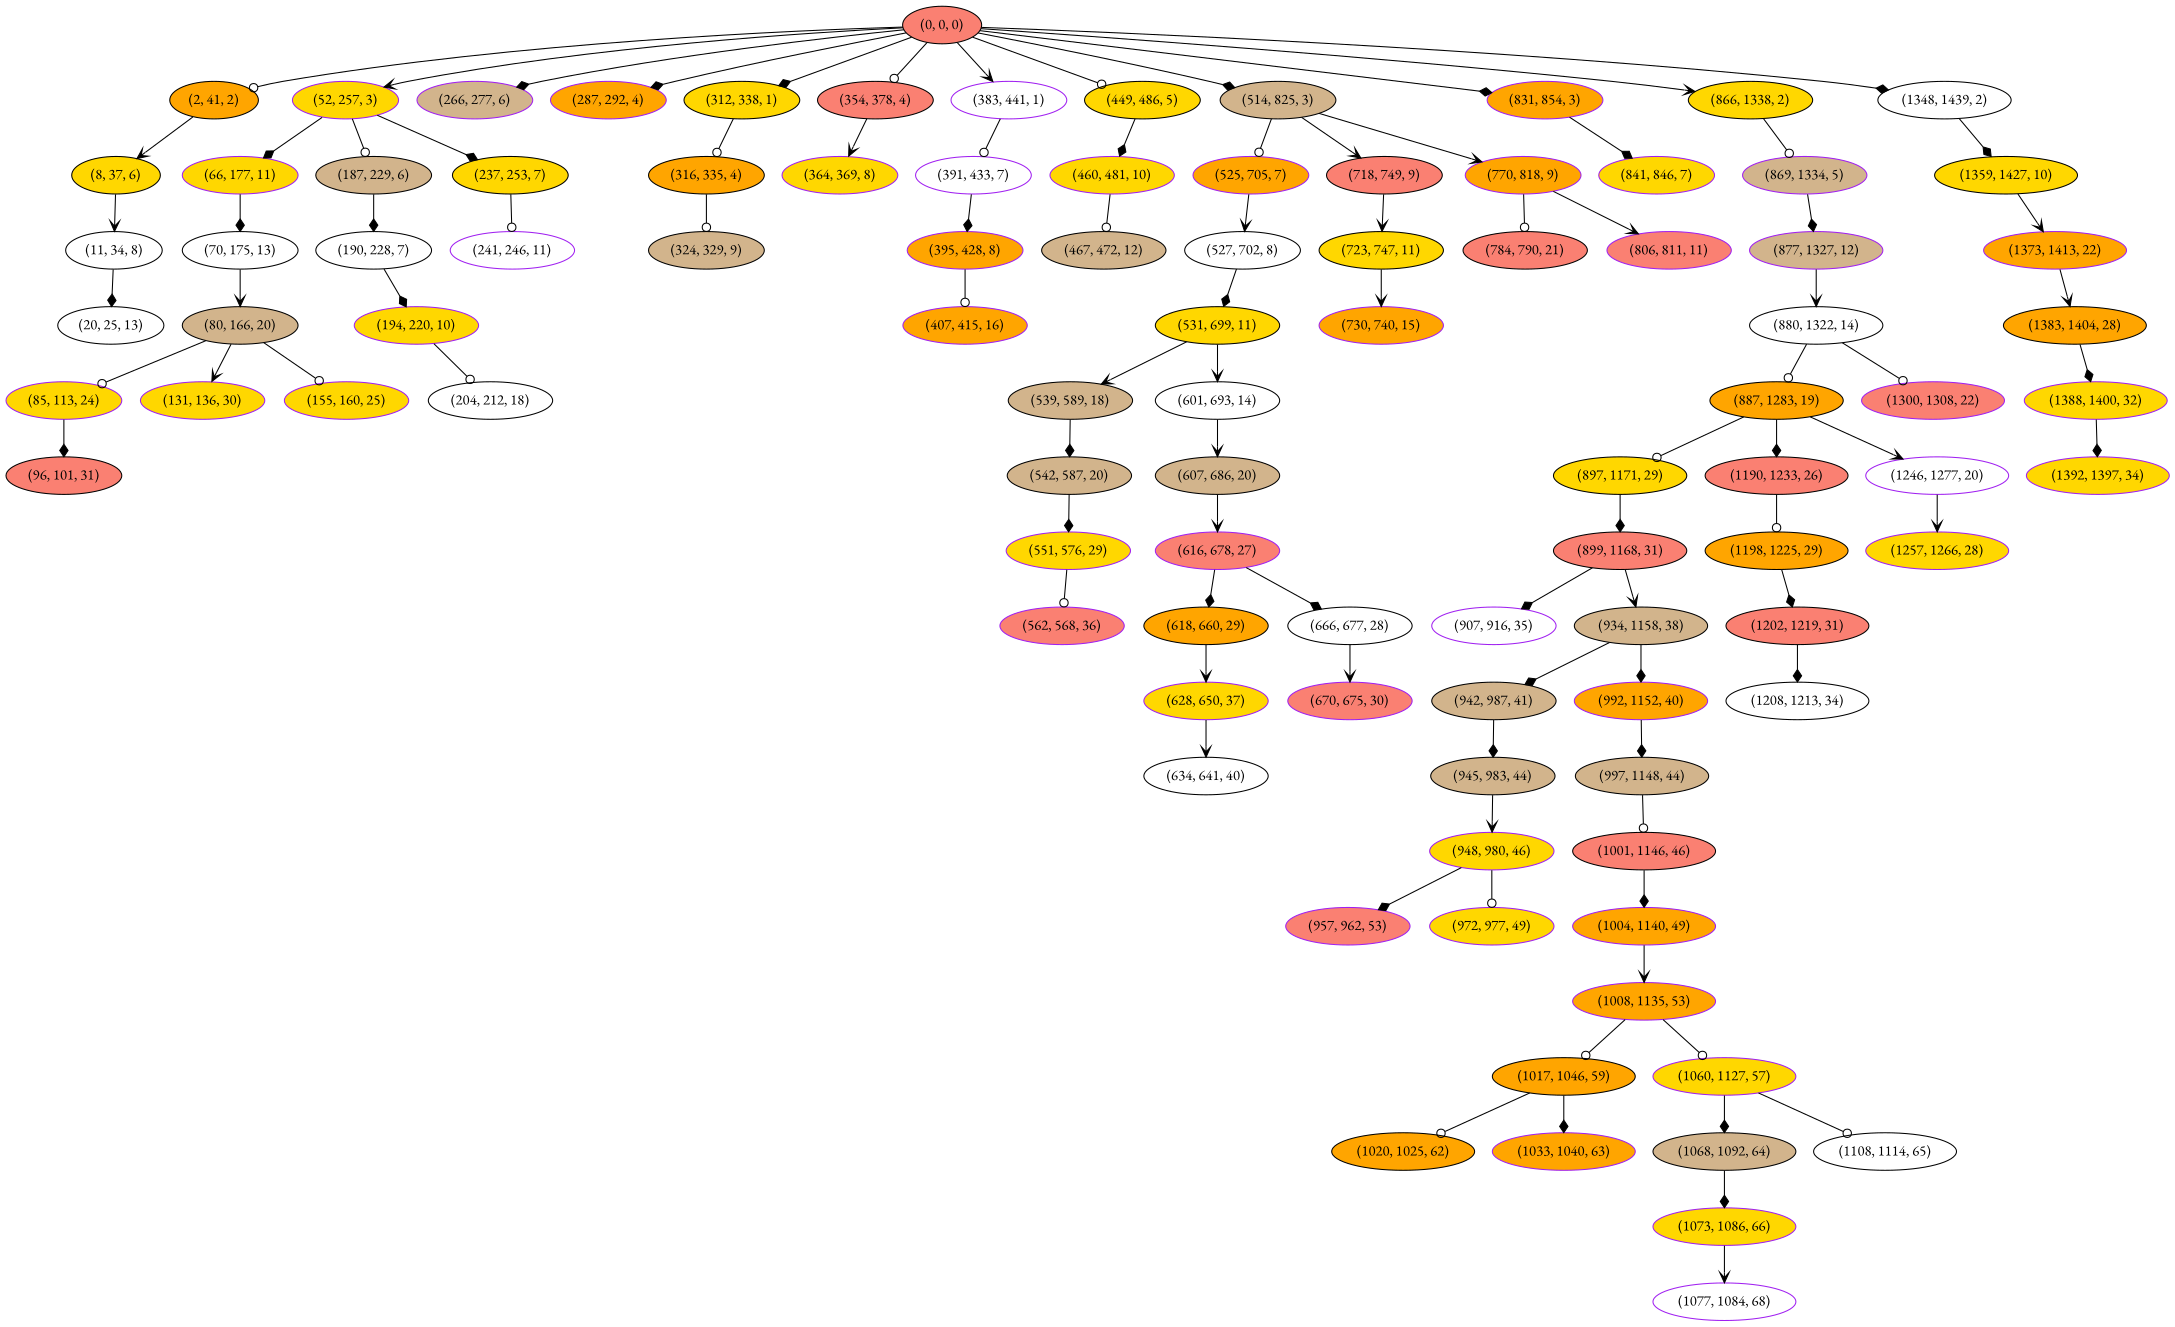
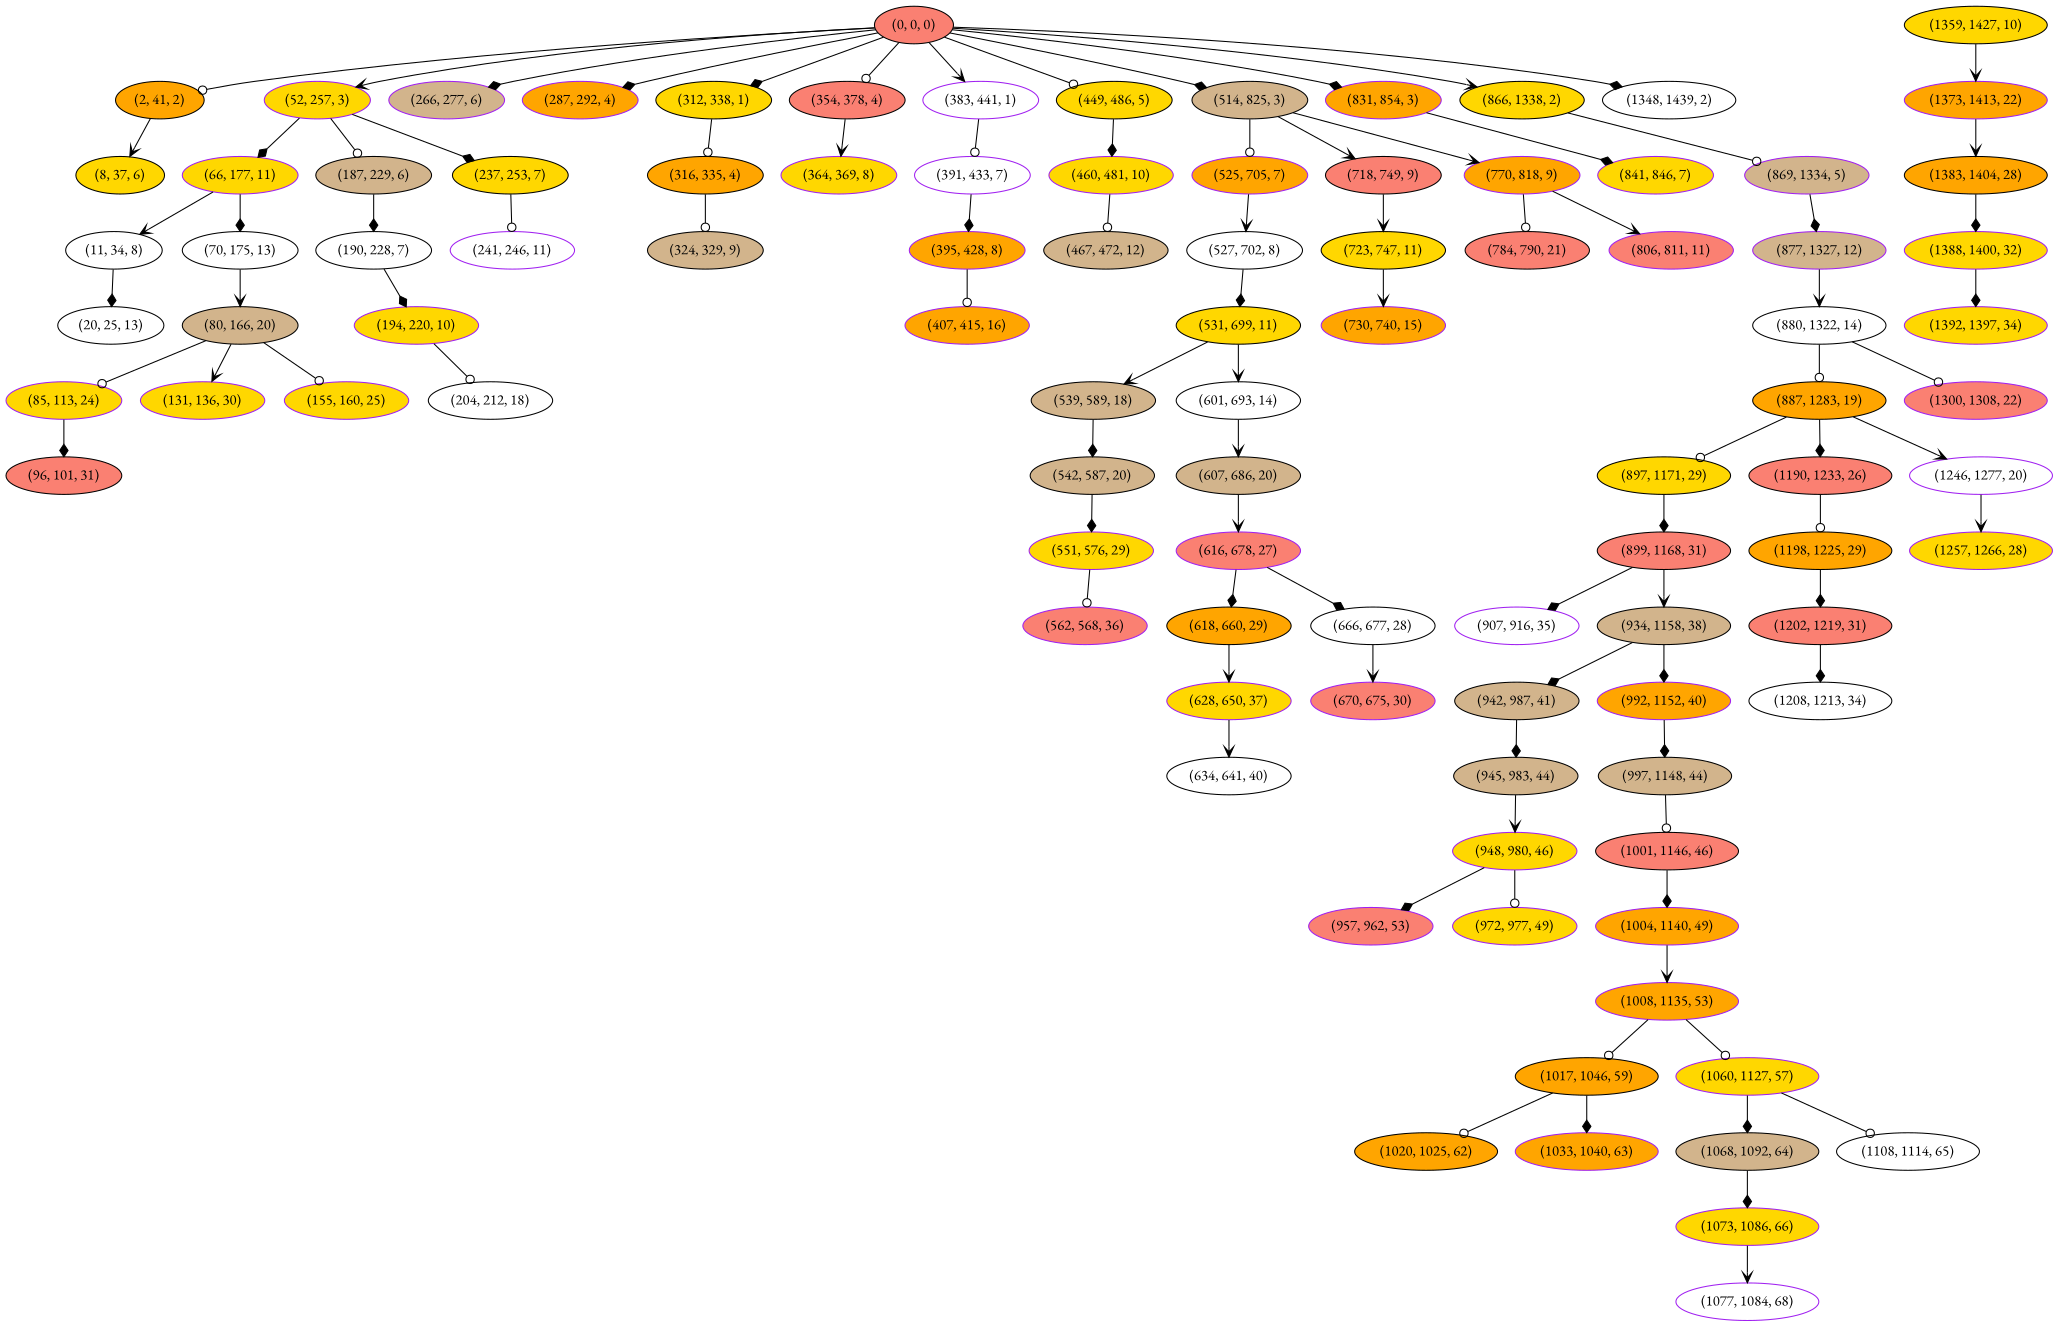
(1971, 133) -> none
(115, 208) -> (181, 211)
